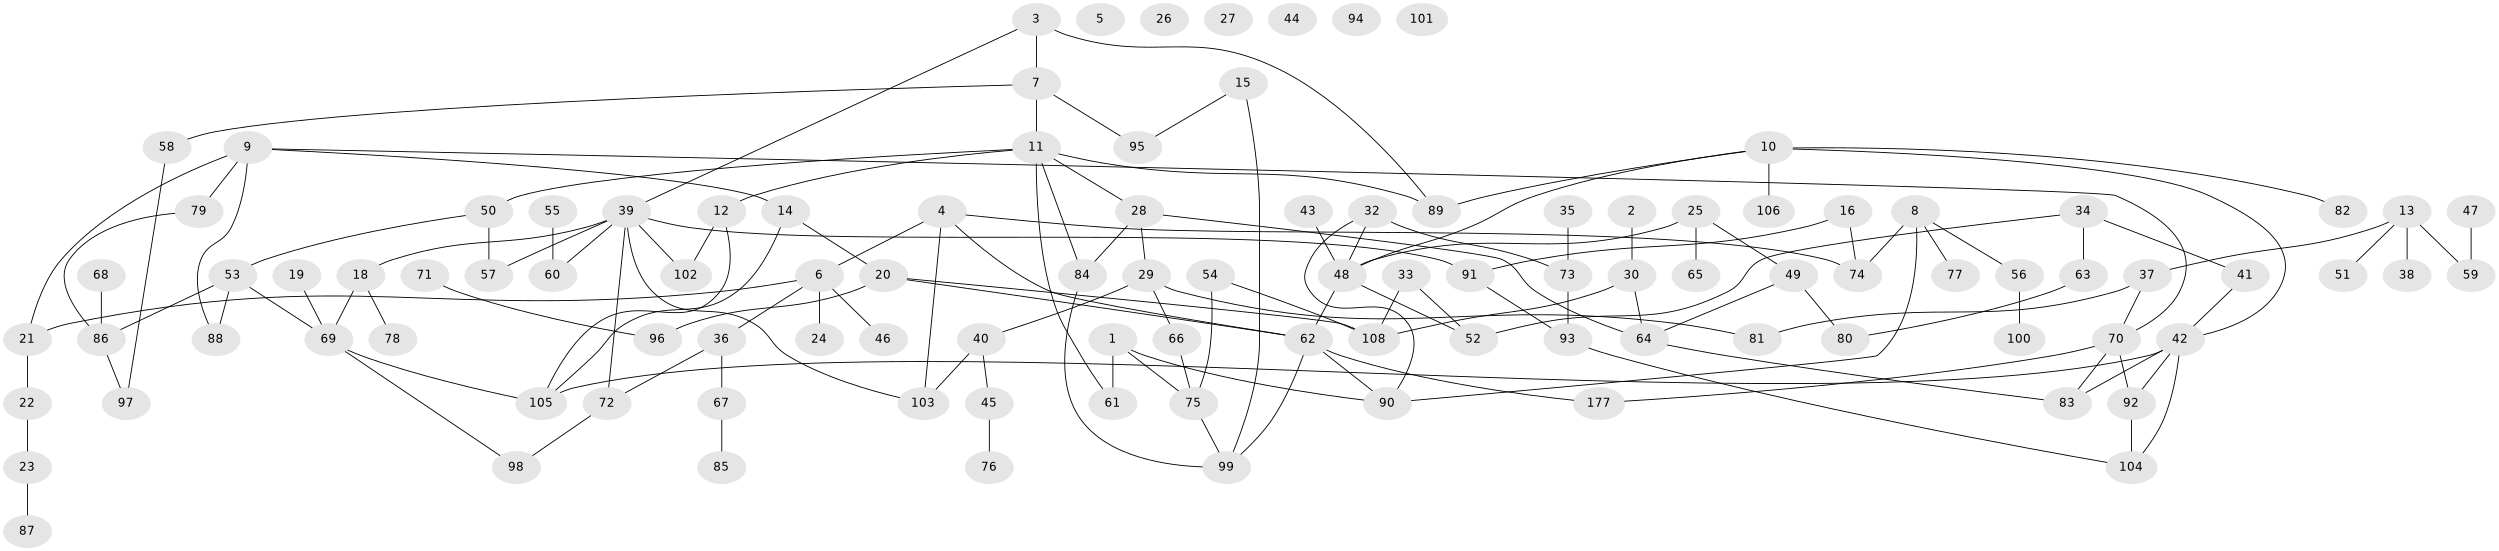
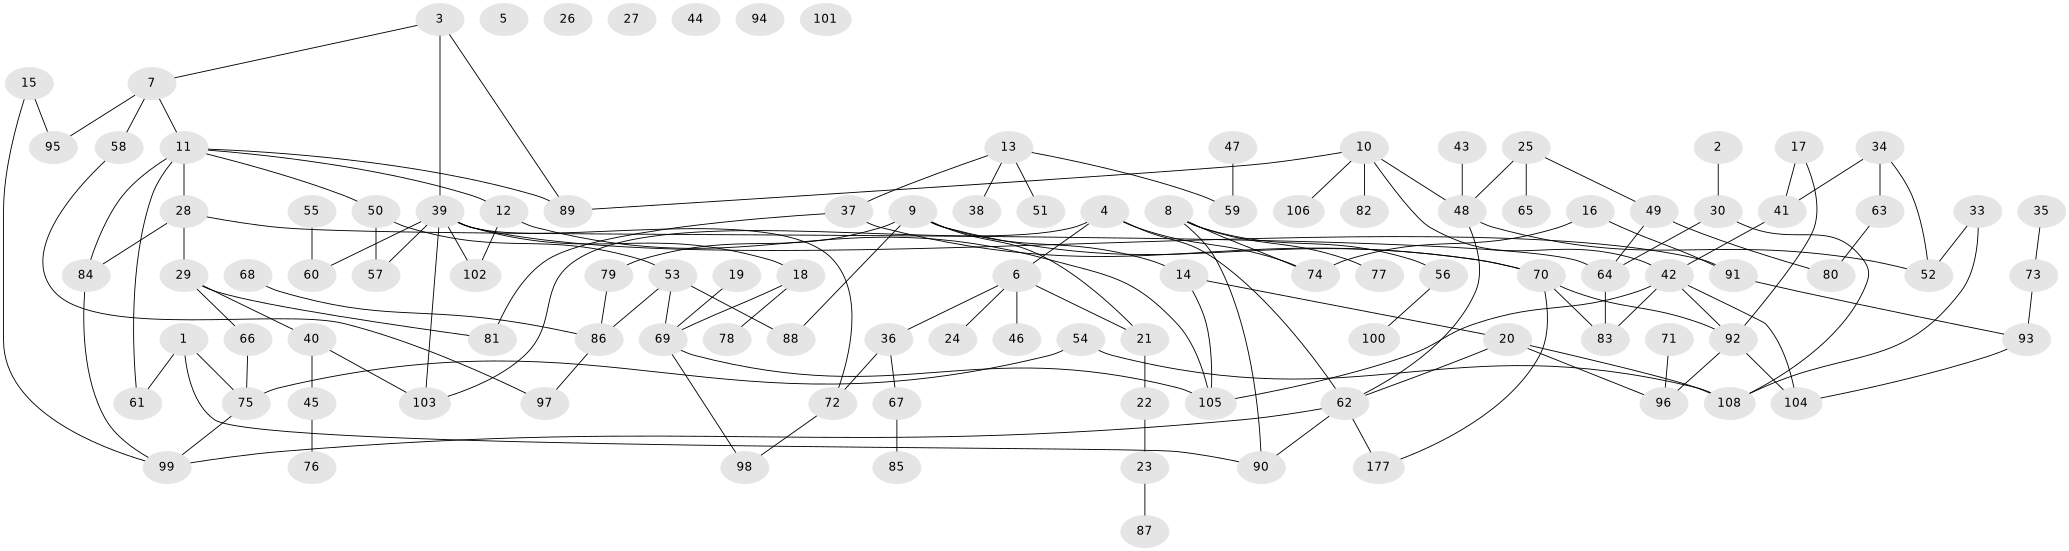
none -> (1799, 148)
(1372, 212) -> none
none -> (1699, 372)
